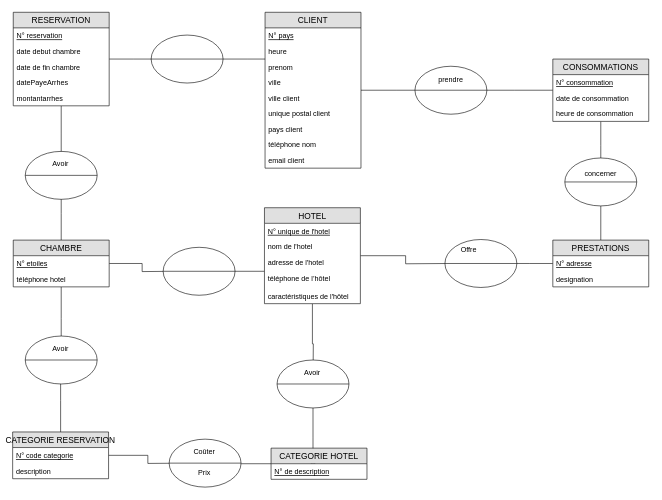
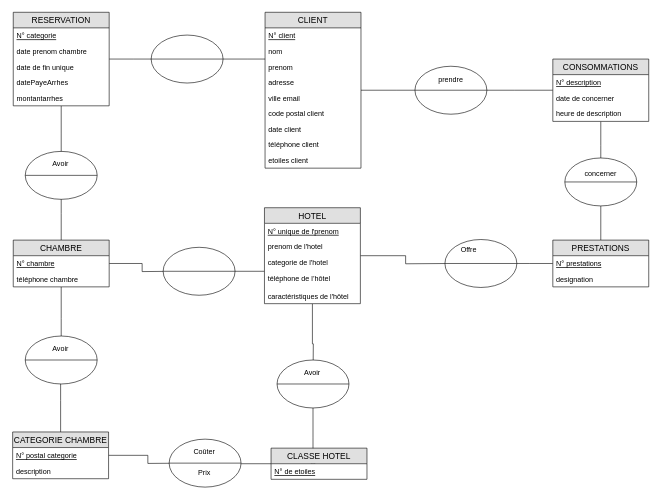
(43, 36) -> (39, 36)
(281, 36) -> (284, 36)
(51, 52) -> (53, 52)
(278, 52) -> (274, 52)
(51, 67) -> (48, 67)
(275, 83) -> (282, 83)
(585, 83) -> (582, 83)
(287, 98) -> (285, 98)
(594, 98) -> (589, 98)
(303, 114) -> (300, 114)
(596, 114) -> (593, 114)
(288, 130) -> (288, 130)
(293, 145) -> (297, 145)
(288, 161) -> (292, 161)
(301, 232) -> (304, 232)
(291, 247) -> (297, 247)
(299, 263) -> (302, 263)
(34, 264) -> (35, 264)
(575, 264) -> (583, 264)
(44, 280) -> (49, 280)
(60, 441) -> (60, 441)
(47, 456) -> (50, 456)
(319, 457) -> (319, 457)
(305, 472) -> (297, 472)
